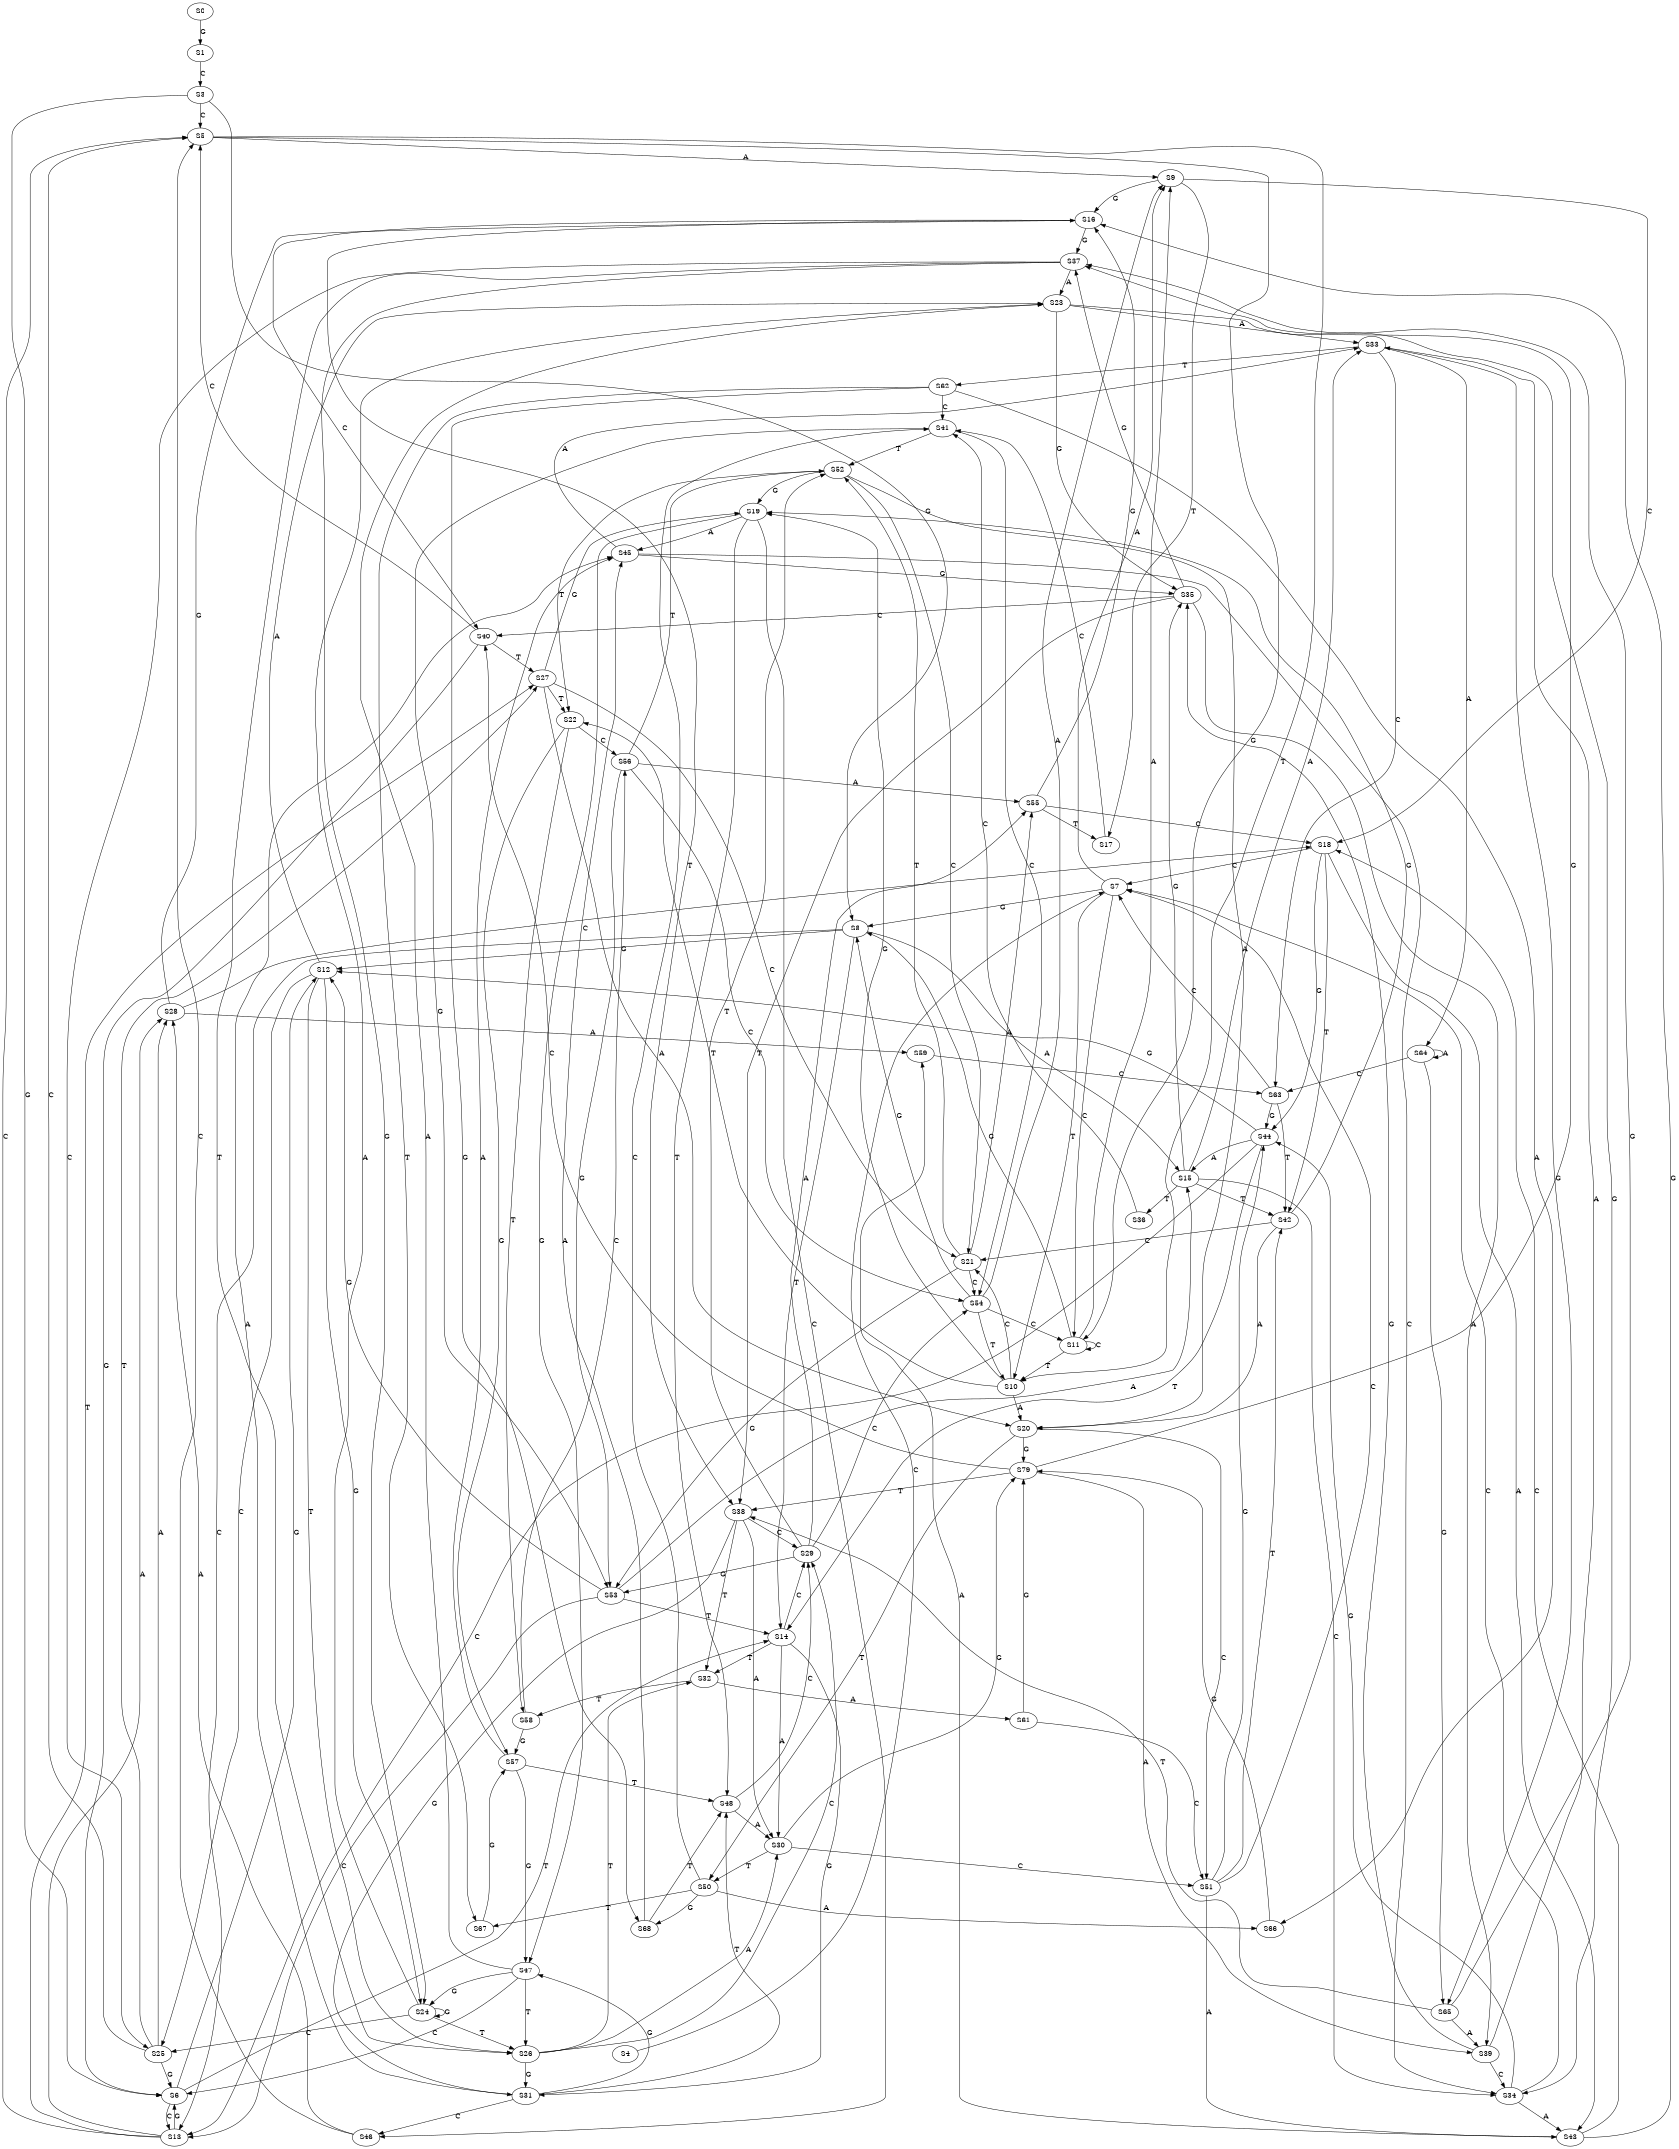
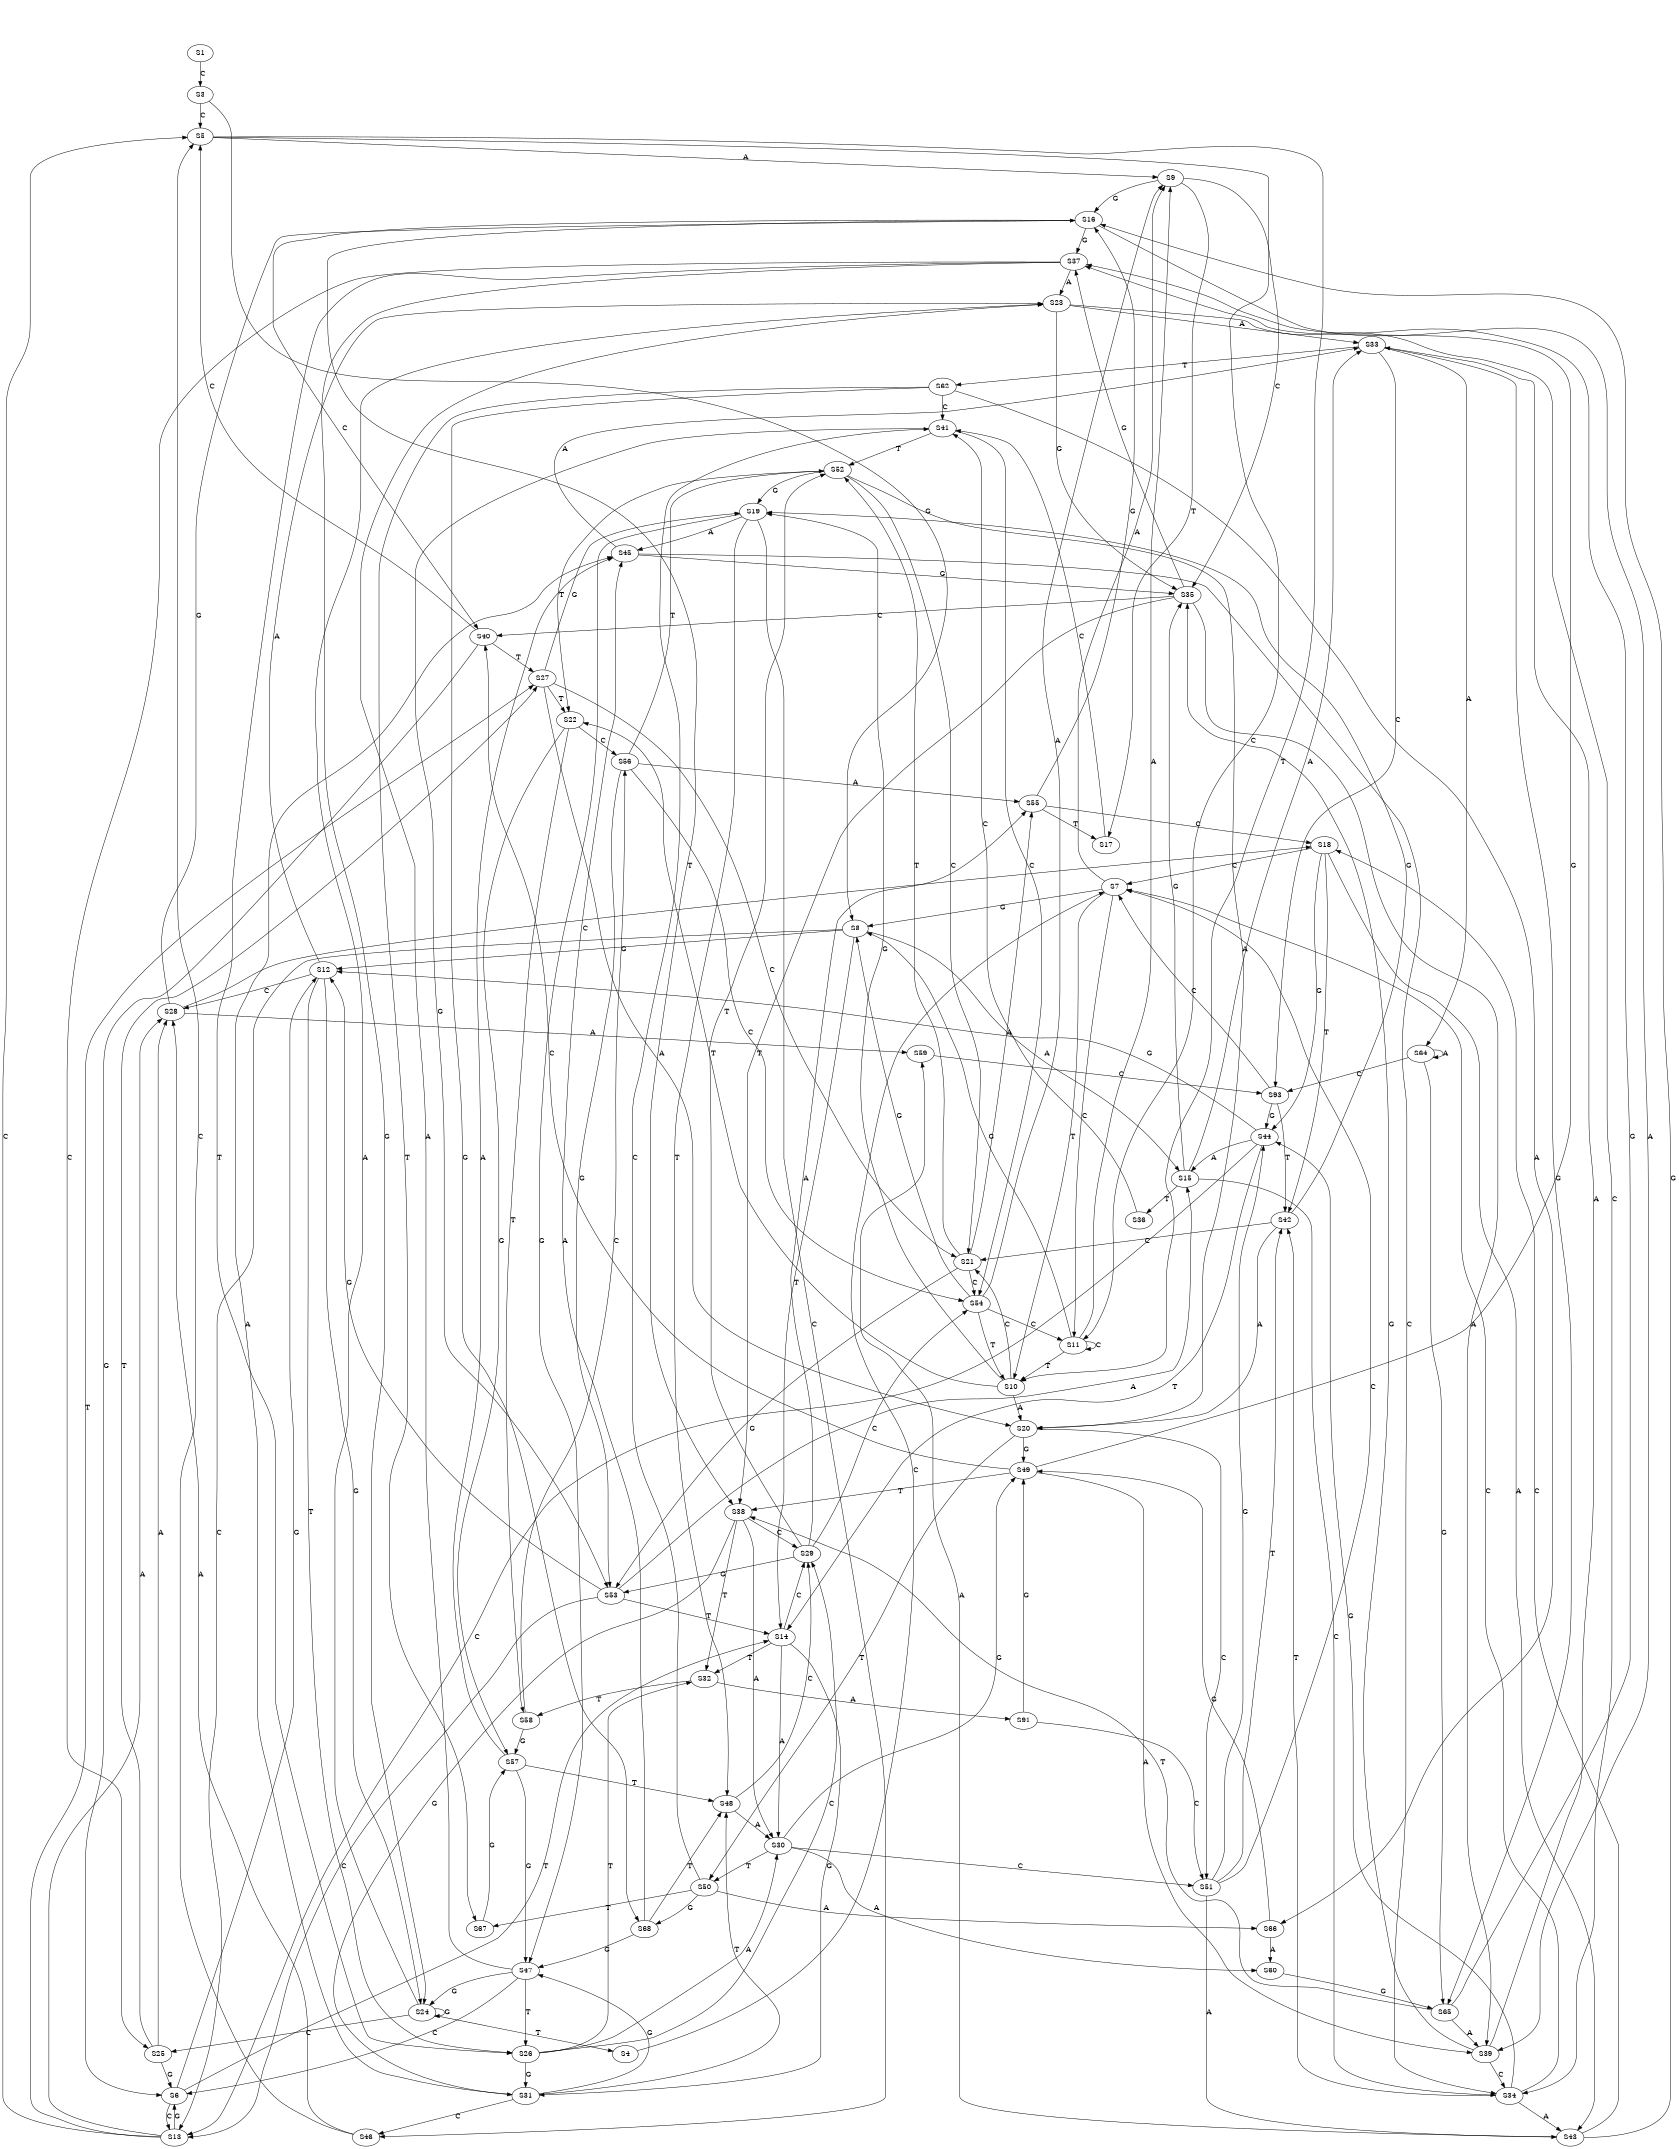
(200, 12) -> none
(1647, 365) -> (1277, 351)
(1253, 741) -> (1253, 741)
none -> (1644, 956)
(25, 1060) -> none
(48, 1060) -> none
(1275, 1095) -> (1275, 1095)
(1233, 1199) -> (1296, 1749)
(1615, 1200) -> (1615, 1200)
(1024, 1471) -> (1024, 1471)
(239, 1503) -> (253, 991)
(1024, 1721) -> (1024, 1721)
none -> (589, 1953)
none -> (1270, 1971)
(472, 2032) -> (522, 2033)
